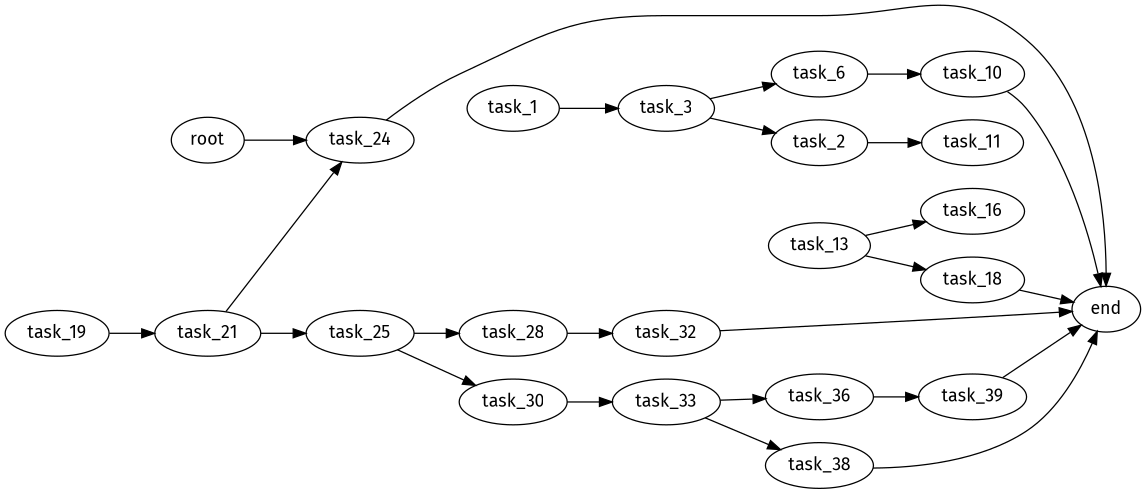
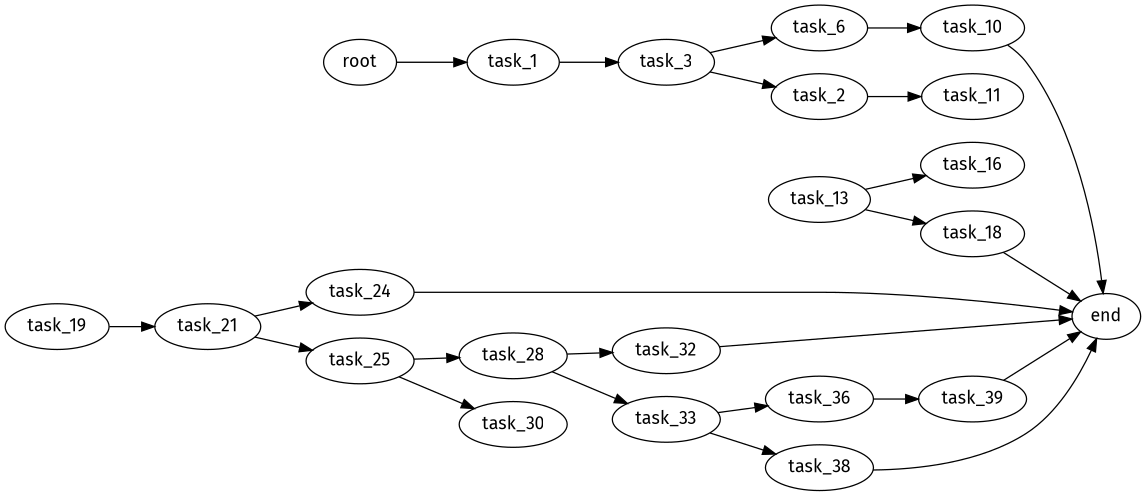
(269, 140) -> (425, 62)
(583, 402) -> (584, 385)
